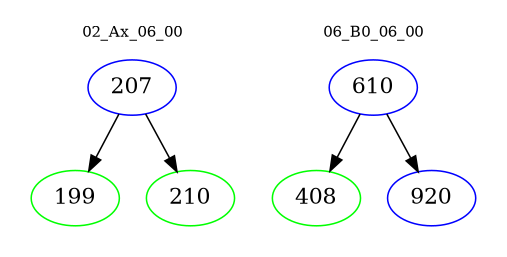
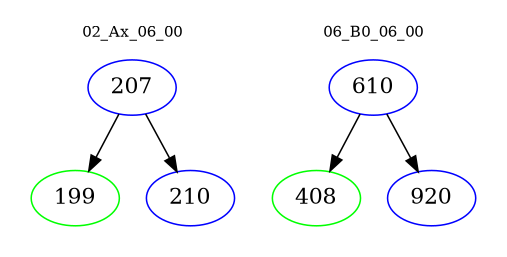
(190, 198) -> (190, 198)
